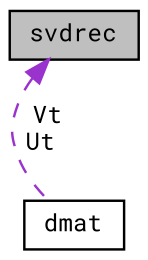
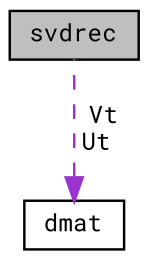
(14, 142) -> (74, 118)
